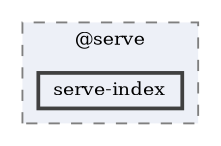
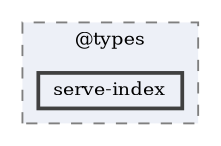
(110, 40) -> (110, 40)
